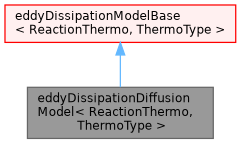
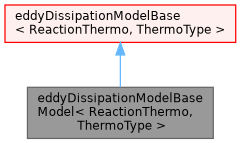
(120, 113) -> (120, 113)
